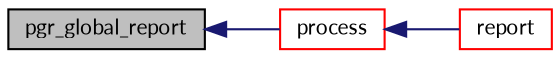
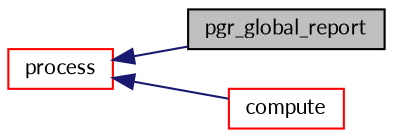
(253, 29) -> (161, 51)
(506, 29) -> (286, 109)
